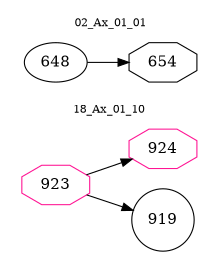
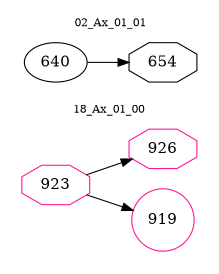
(56, 62) -> (56, 62)
(109, 110) -> (109, 110)
(163, 149) -> (163, 149)
(163, 220) -> (163, 220)
